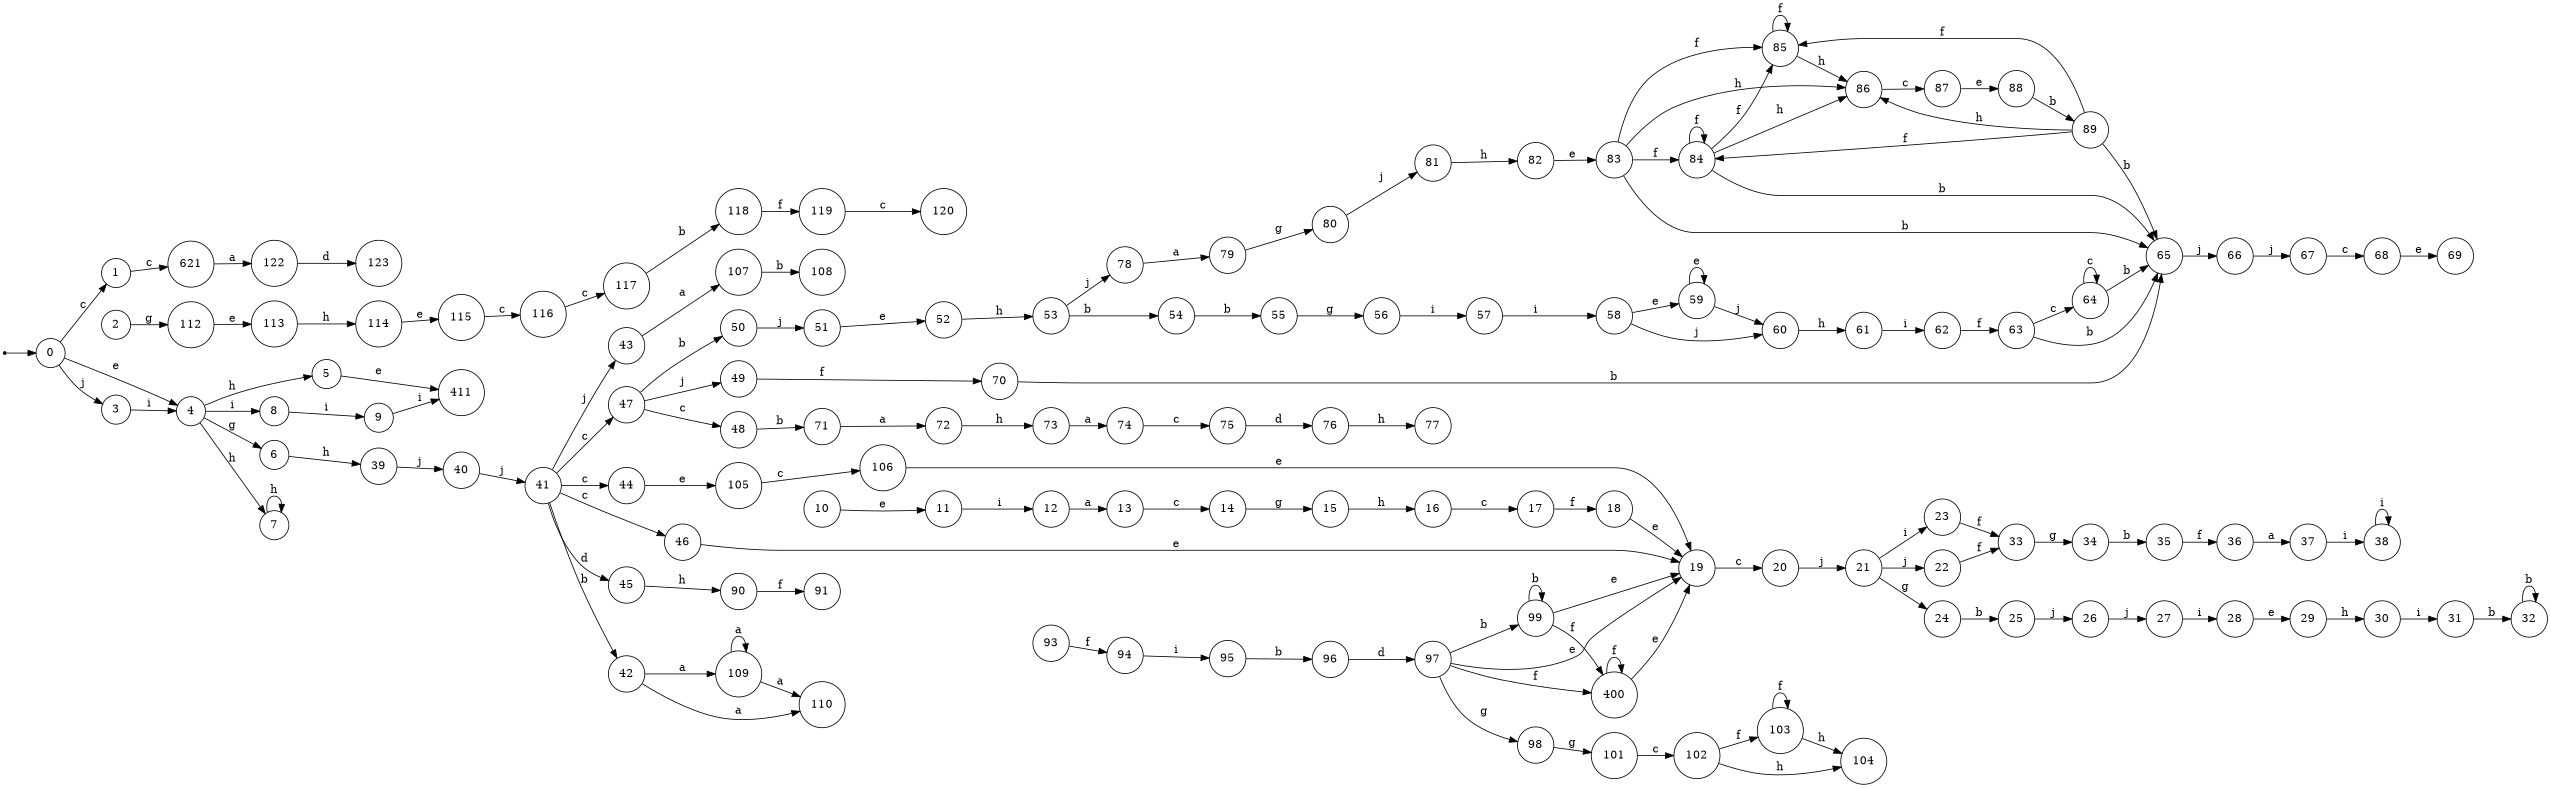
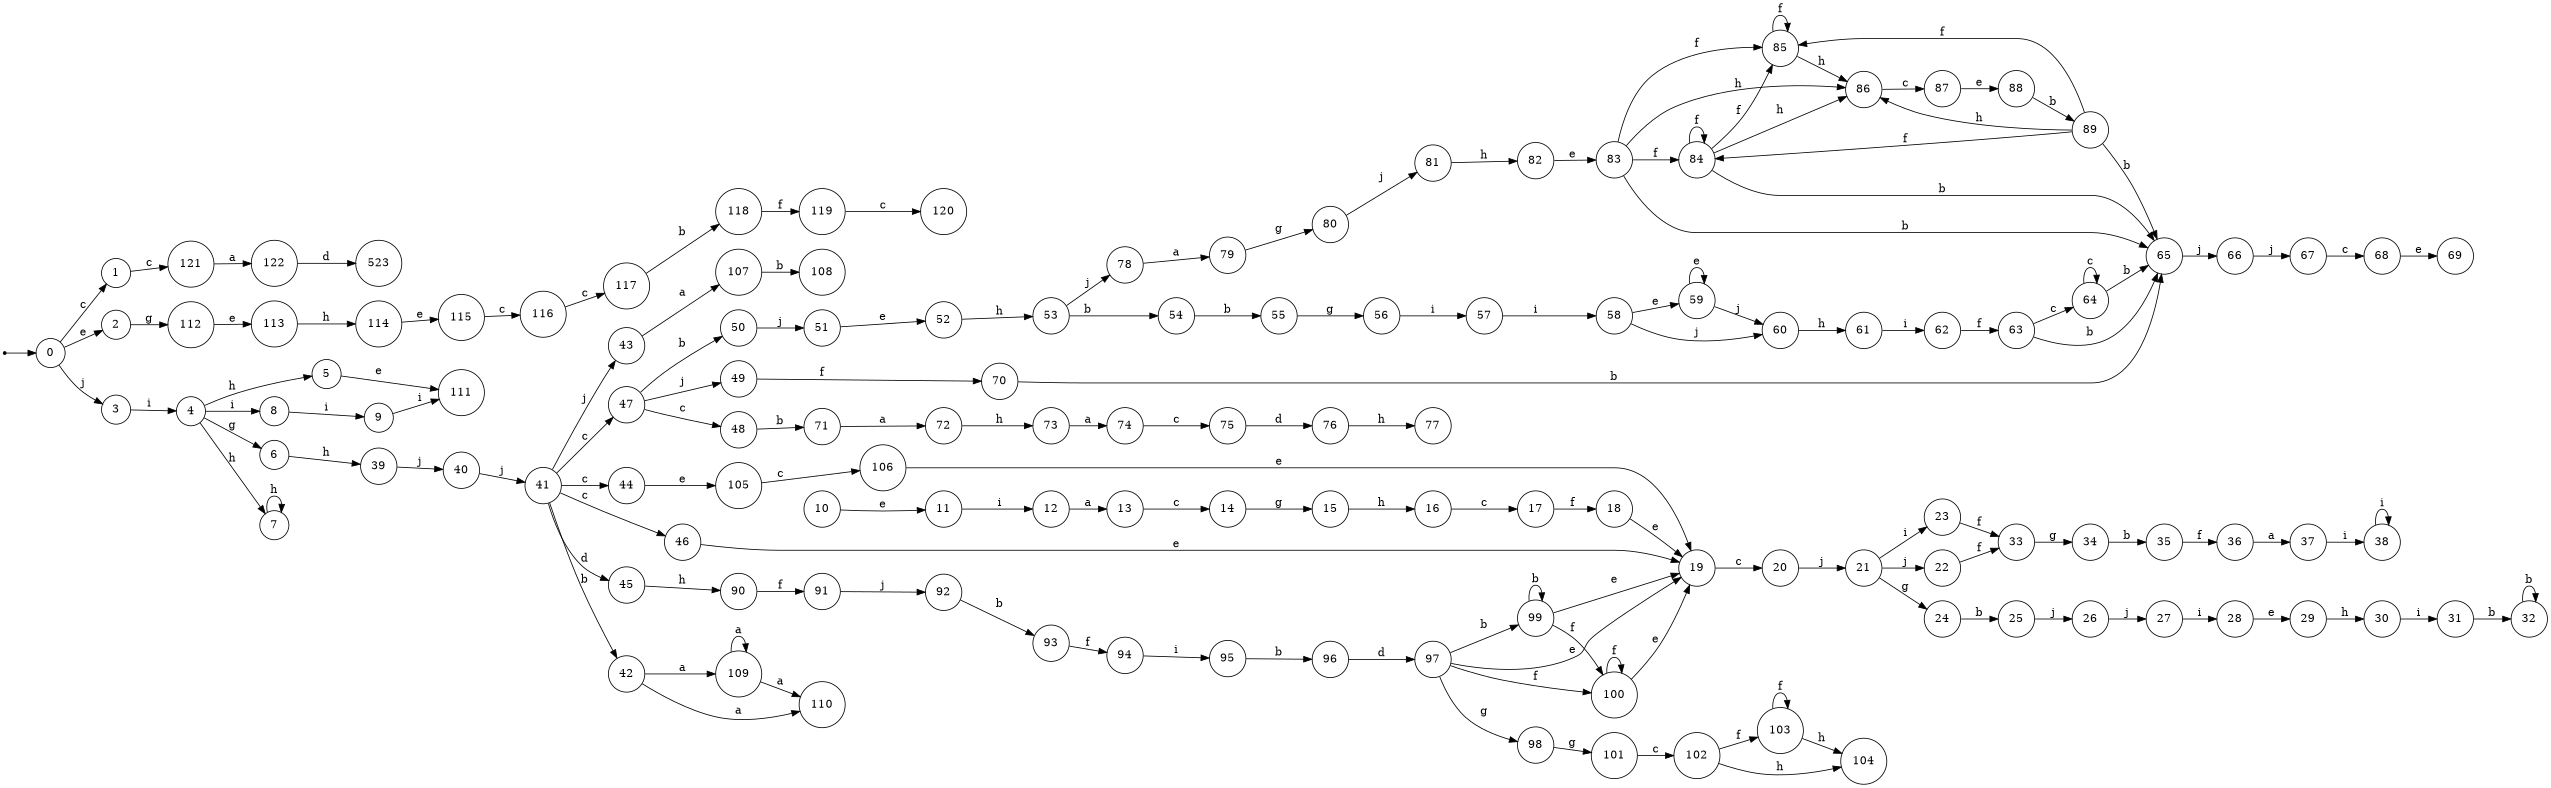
(379, 263) -> (379, 263)
(191, 264) -> (191, 264)
(117, 379) -> (80, 341)
(461, 393) -> (461, 393)
none -> (944, 592)
(1614, 695) -> (1614, 695)
